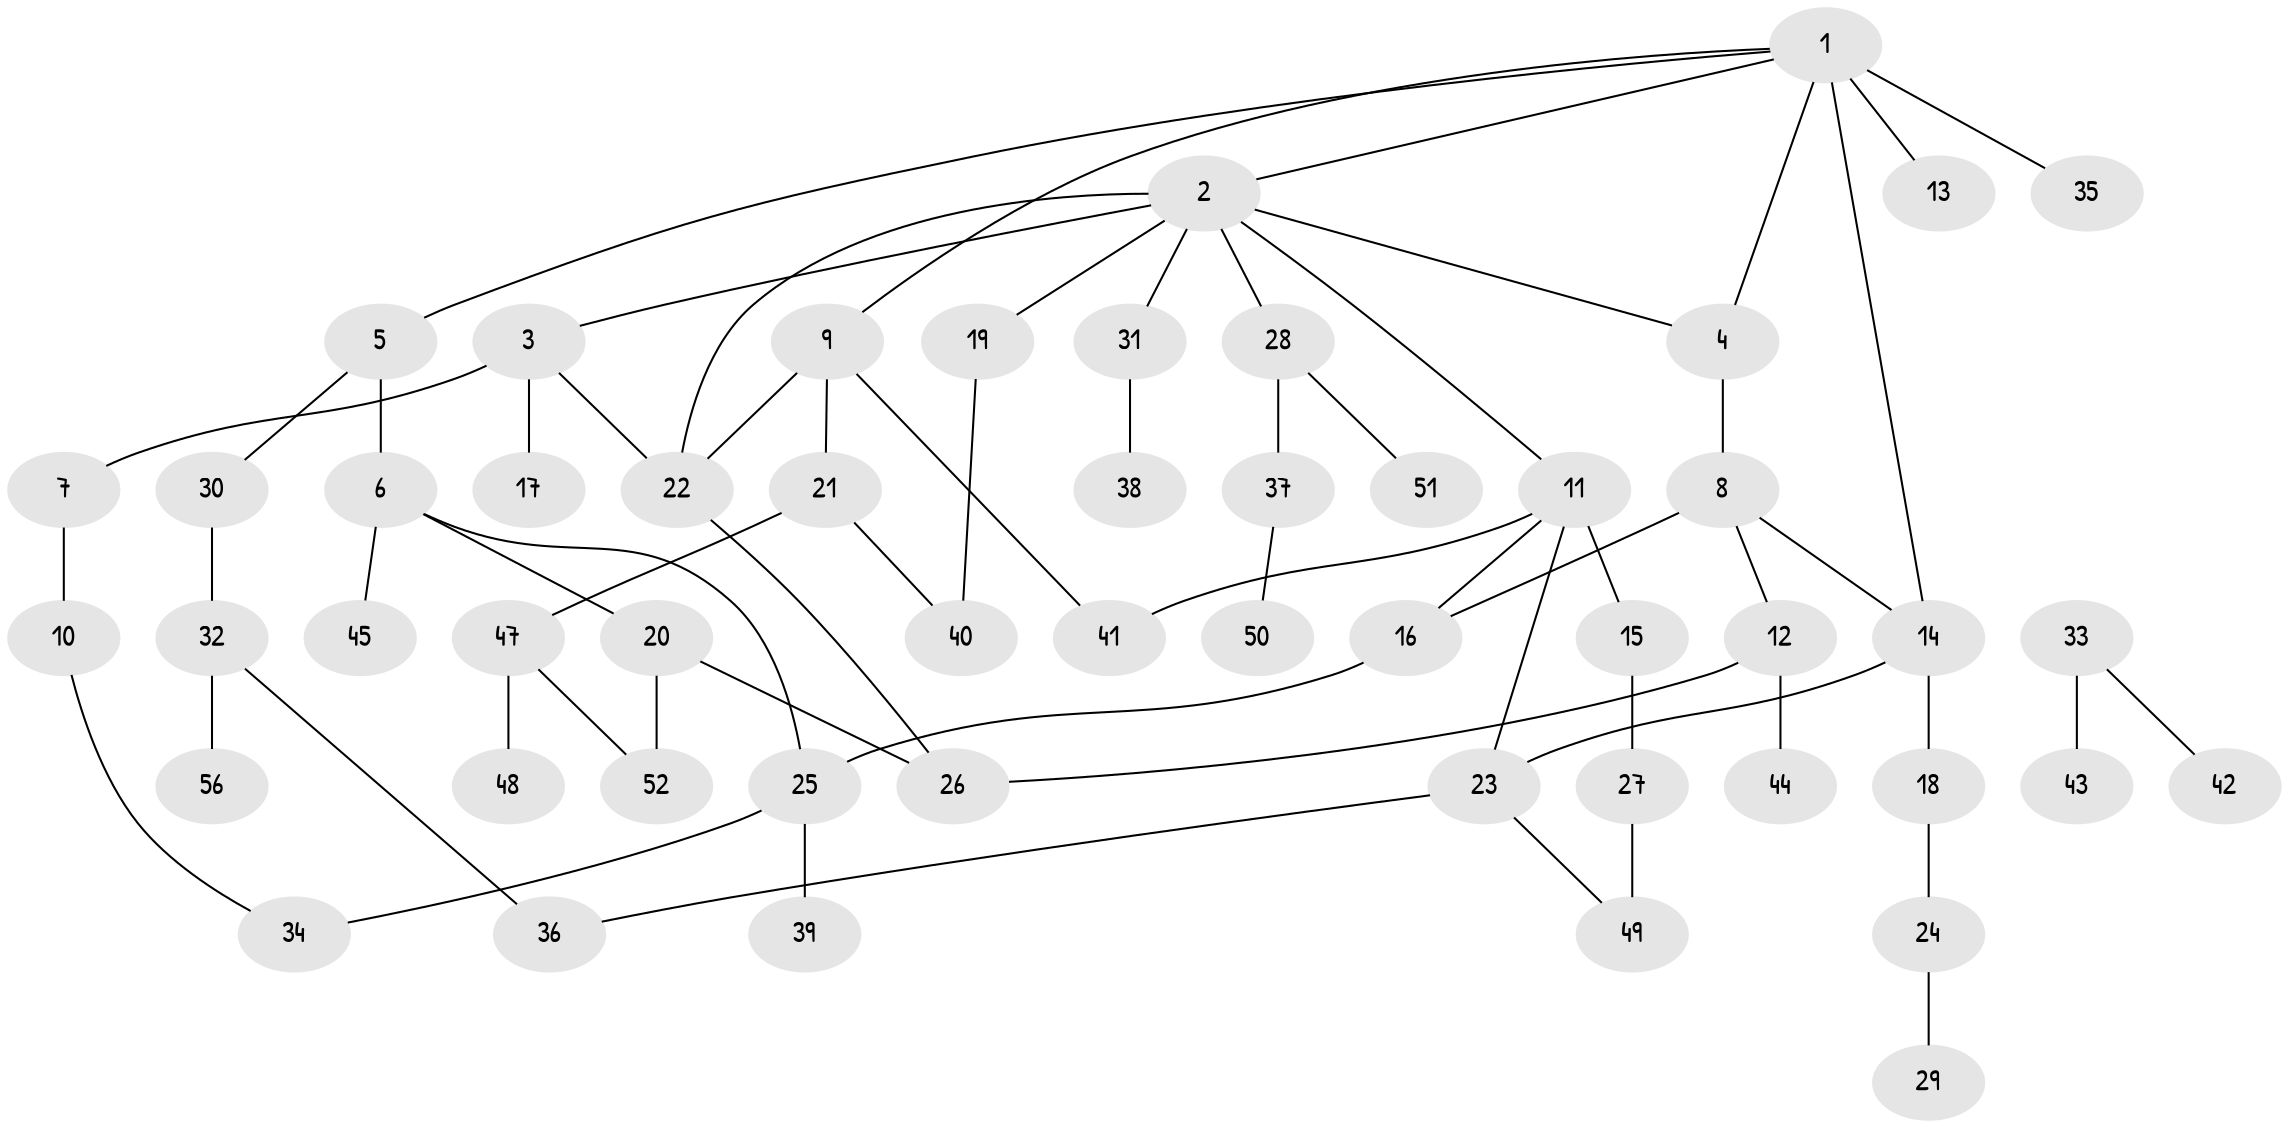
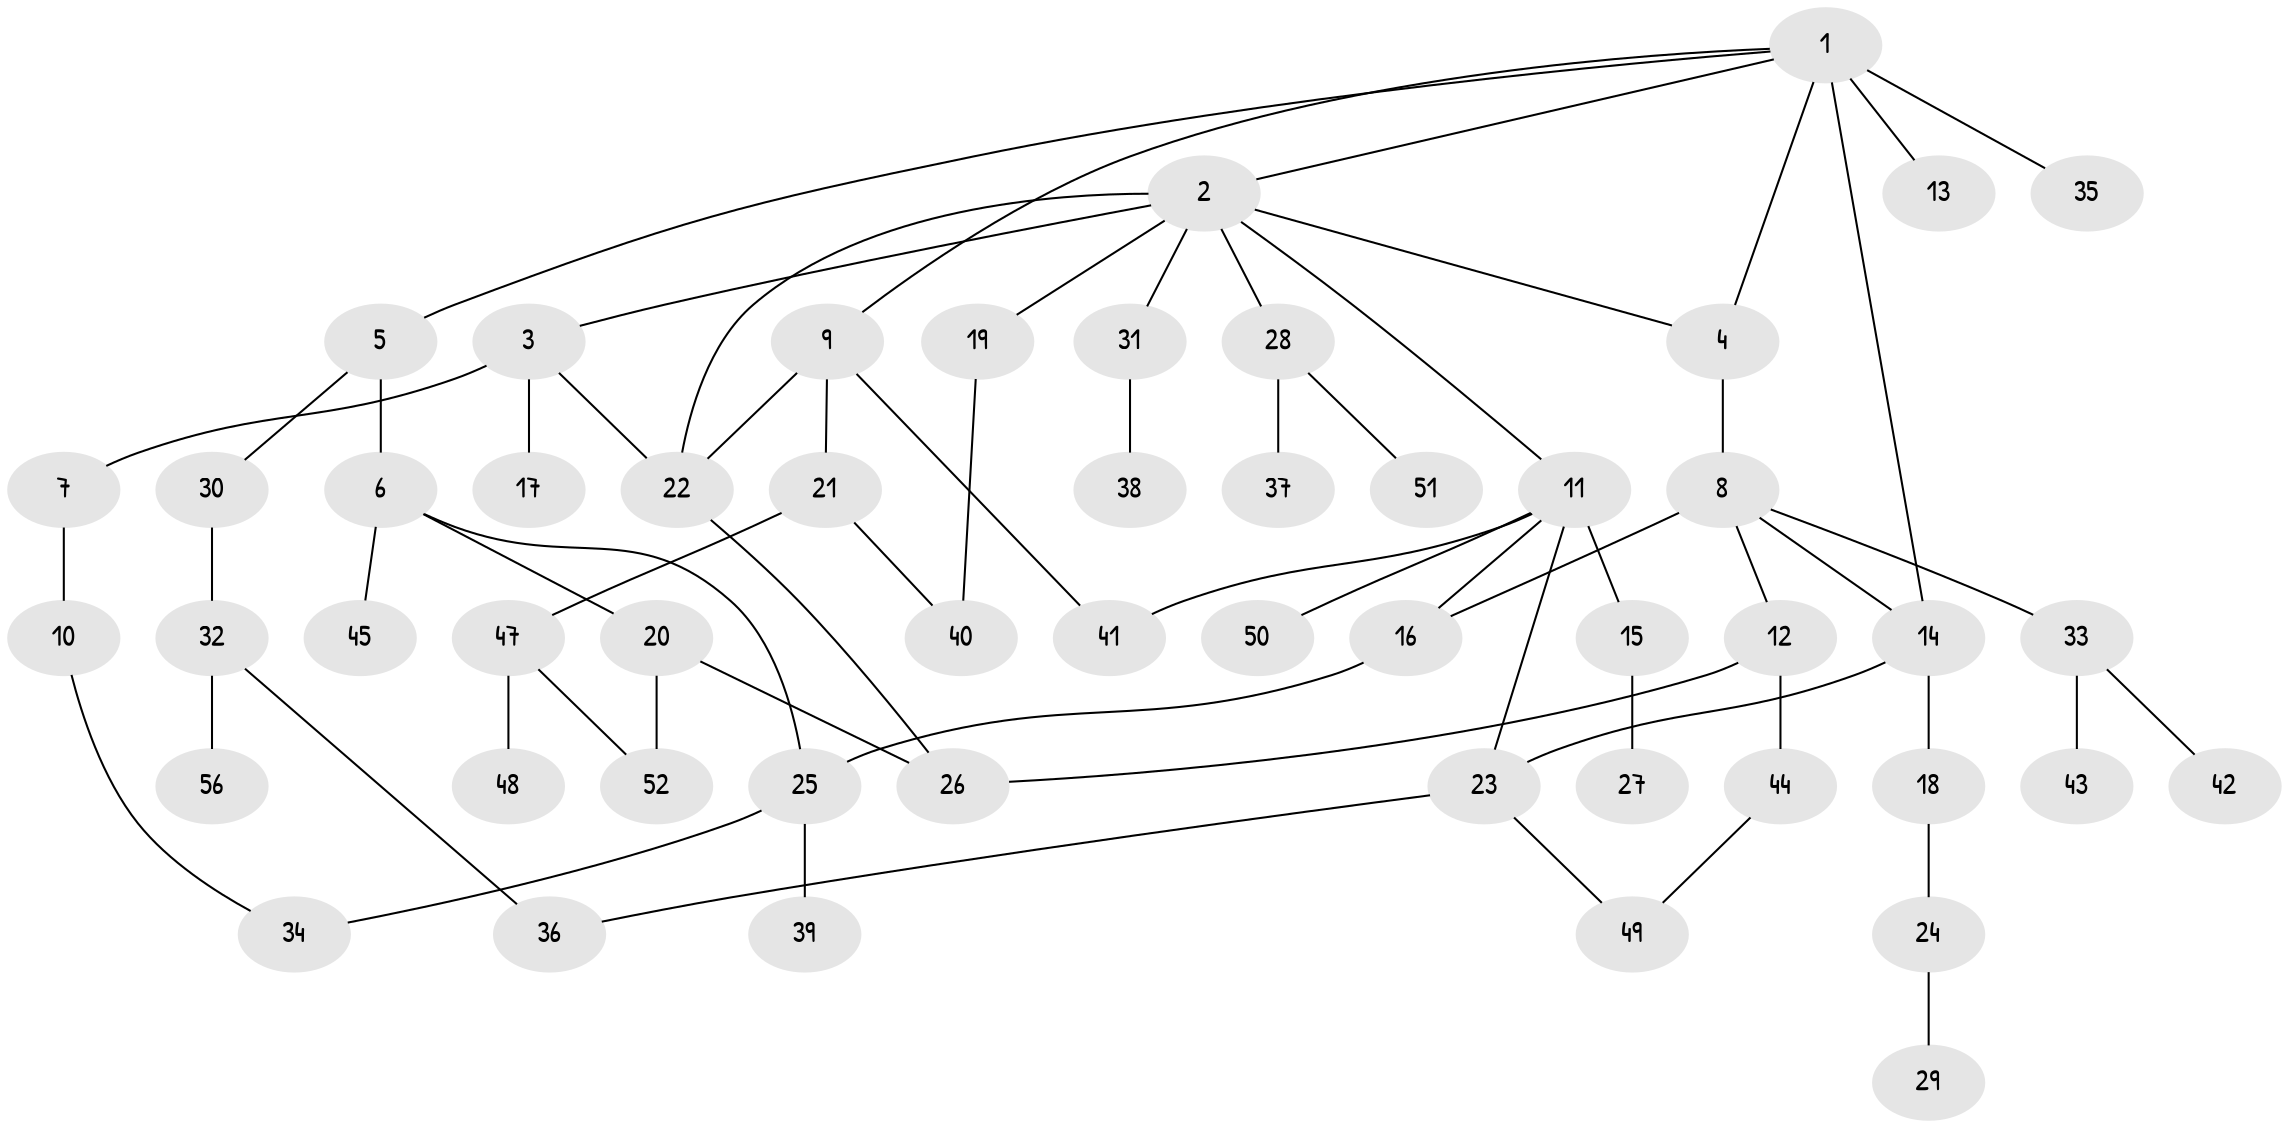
none -> (1896, 557)
(1268, 564) -> (1416, 564)
(1632, 861) -> (1707, 860)
